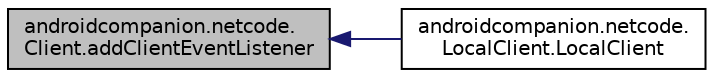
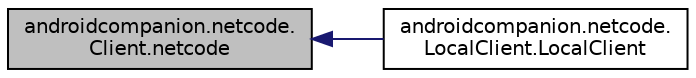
(169, 39) -> (160, 39)
